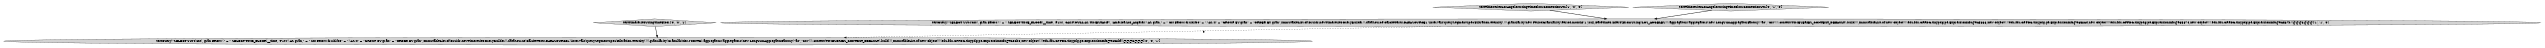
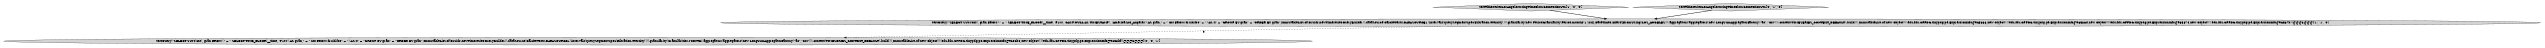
(655, 23) -> none
